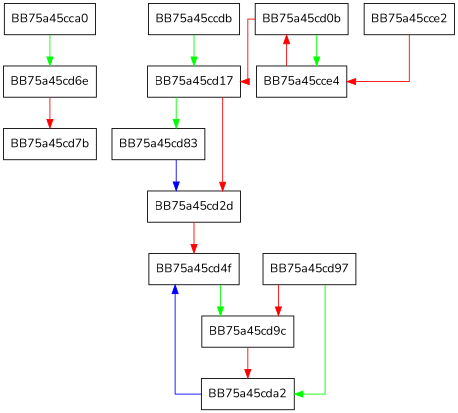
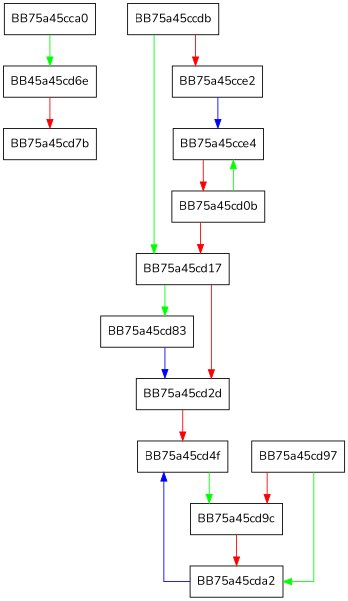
none -> (196, 46)
(50, 82) -> (50, 82)
(406, 82) -> (218, 108)
